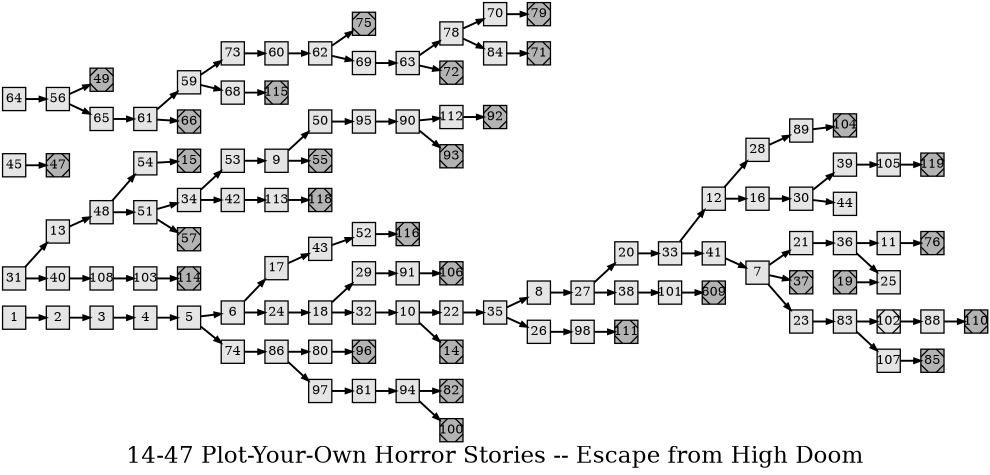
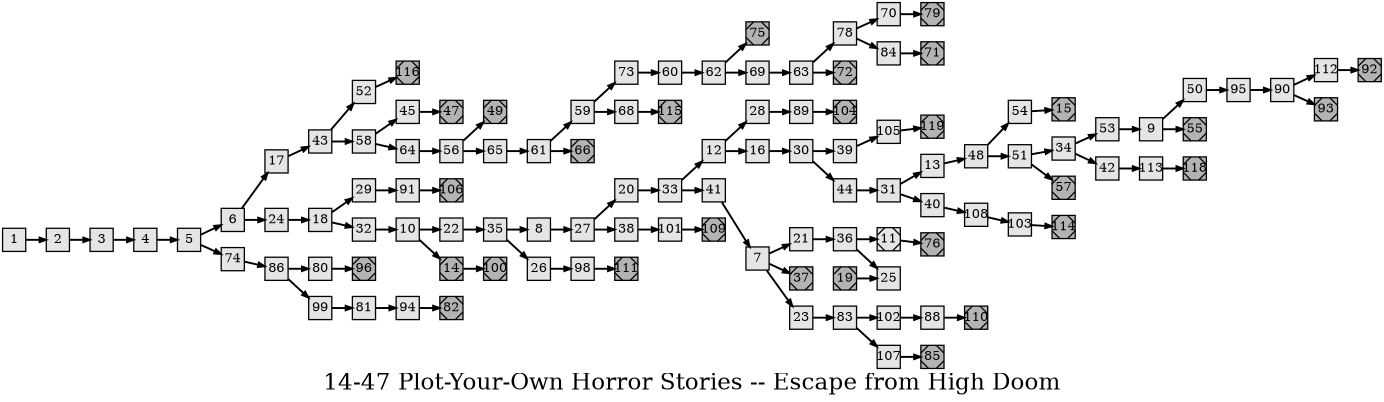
none -> (364, 141)
none -> (864, 190)
(889, 243) -> (889, 239)
(714, 293) -> (714, 230)
(889, 322) -> (889, 318)
(320, 391) -> (320, 308)
(427, 408) -> (470, 269)
